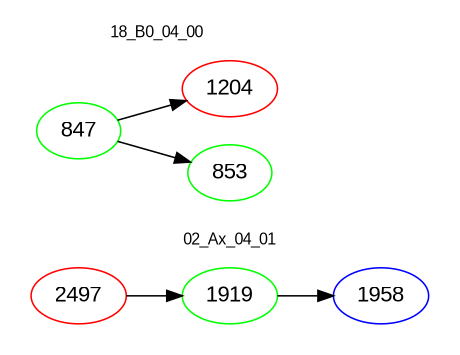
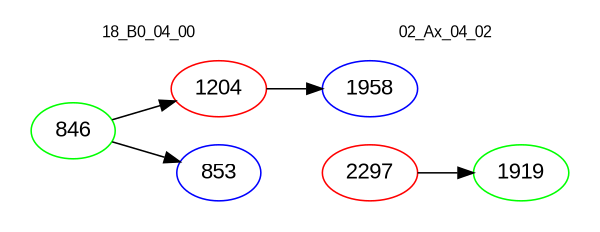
(79, 131) -> (73, 131)
(230, 173) -> (219, 173)
(230, 241) -> (446, 33)
(79, 296) -> (370, 173)
(297, 296) -> (288, 89)
